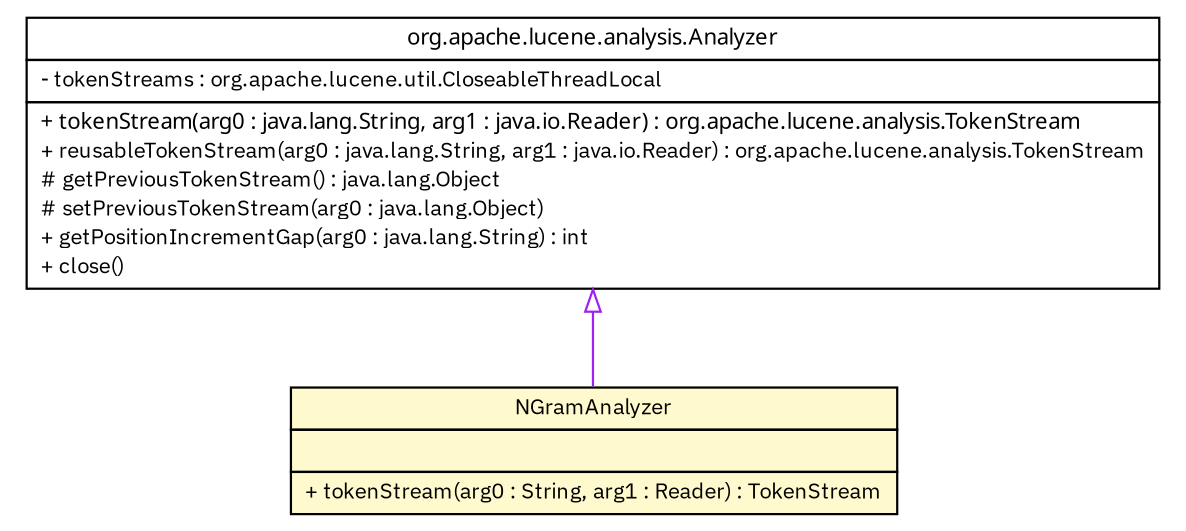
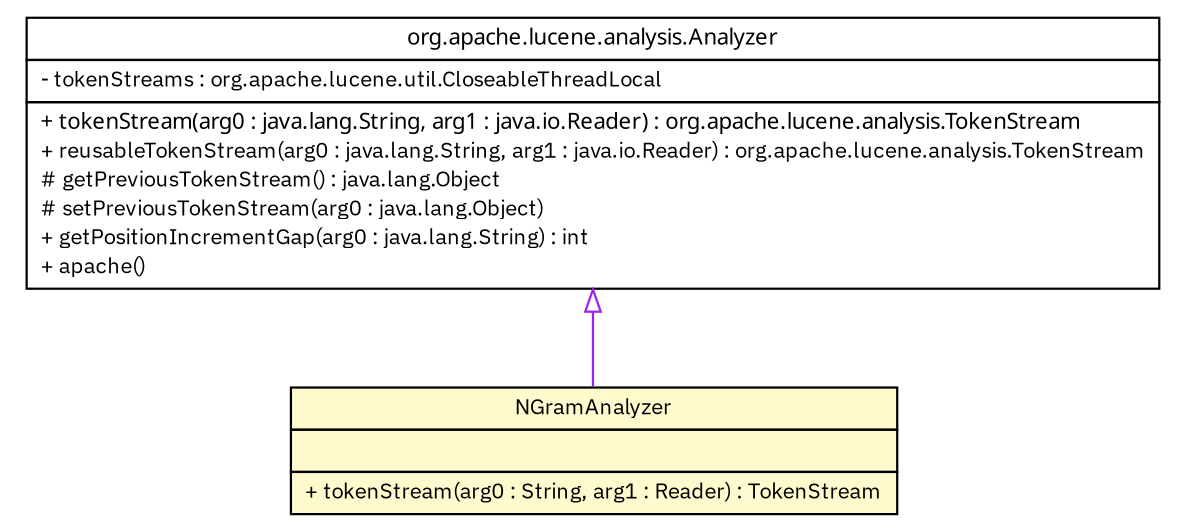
(83, 266) -> (93, 266)
